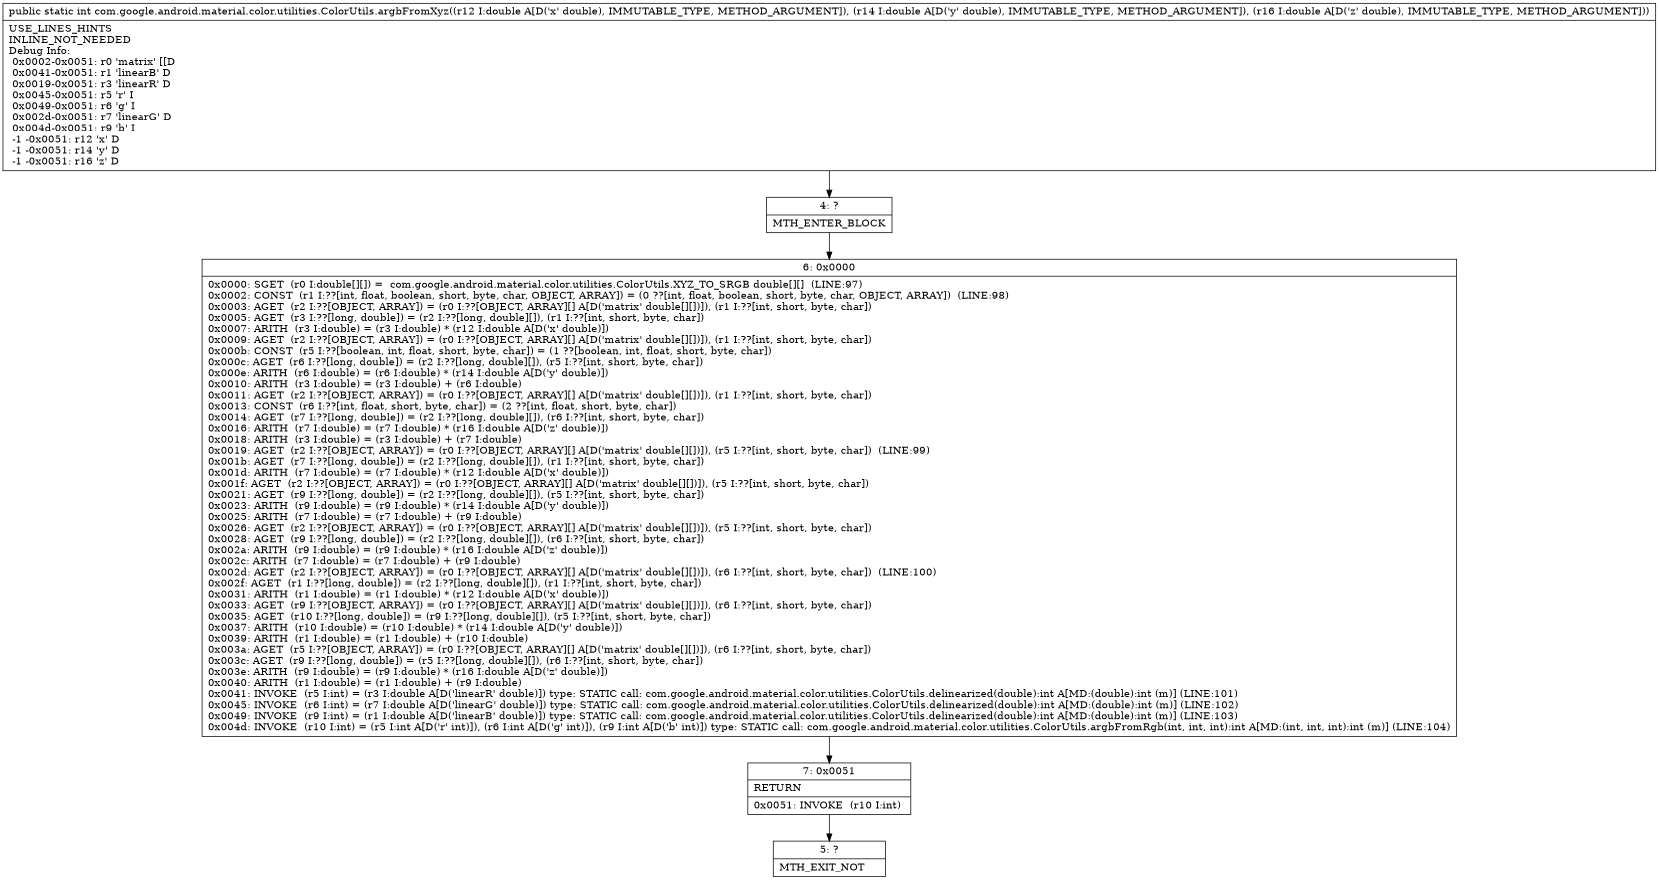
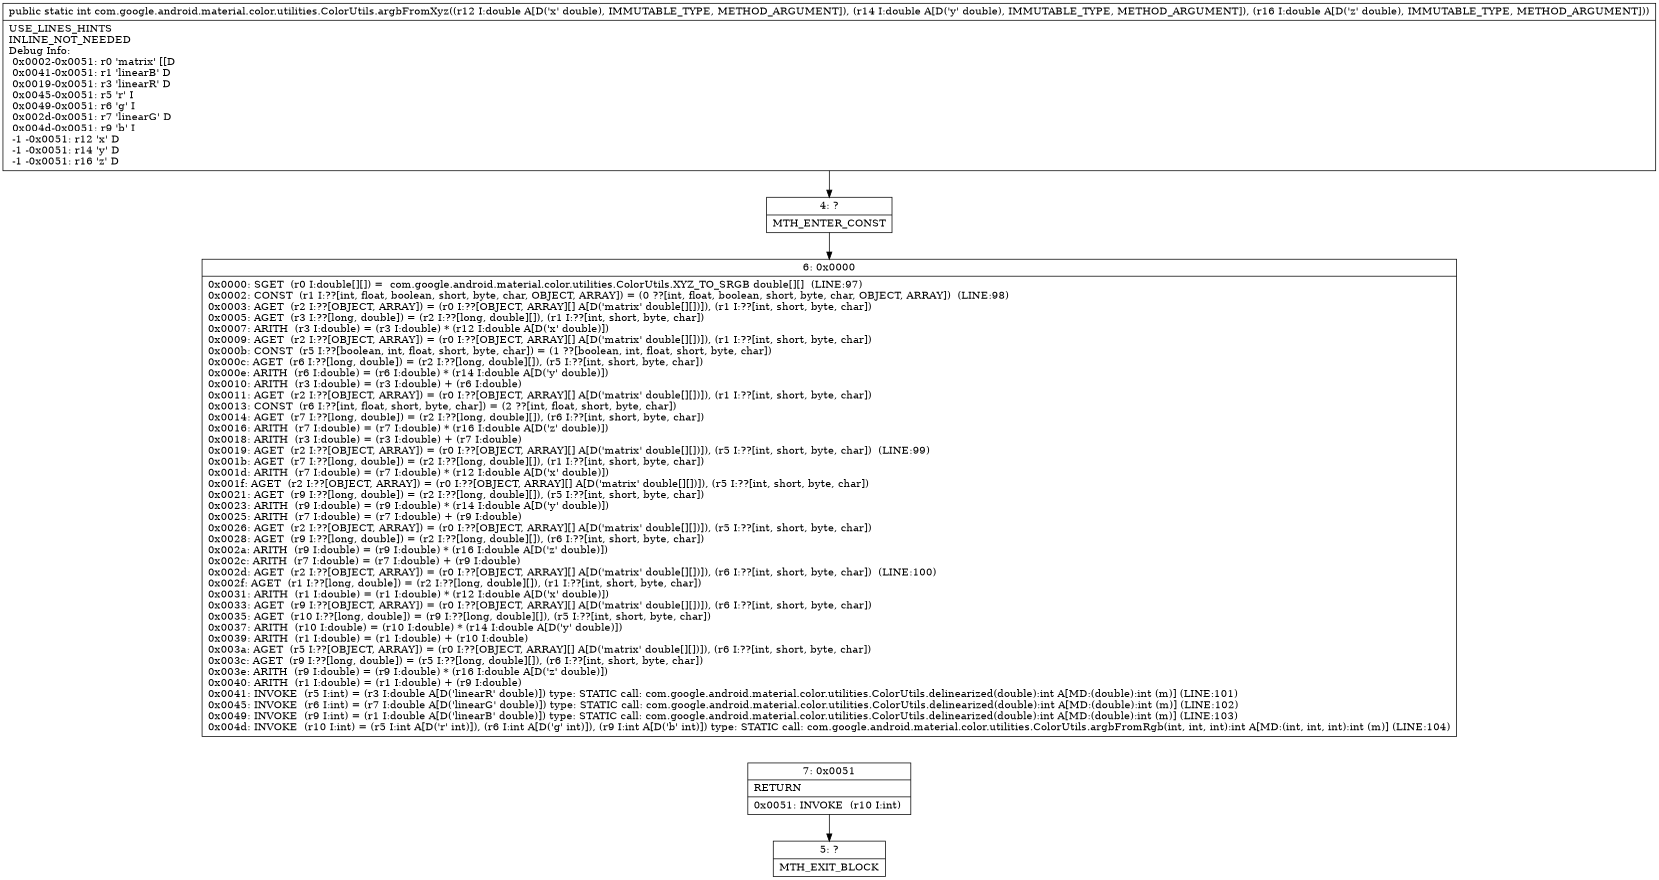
(829, 223) -> (829, 223)
(829, 746) -> none
(822, 867) -> (829, 867)
